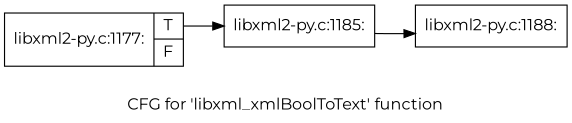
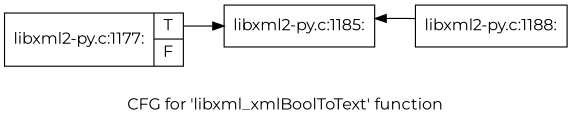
(389, 34) -> (401, 18)
